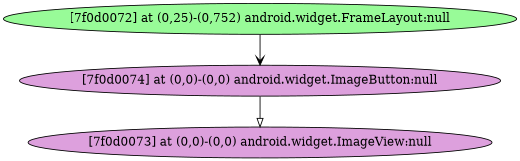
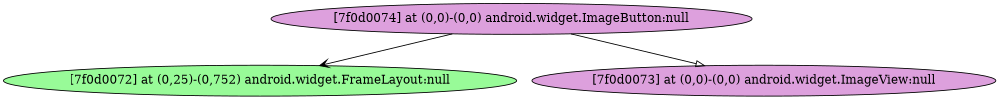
(260, 46) -> (390, 49)
